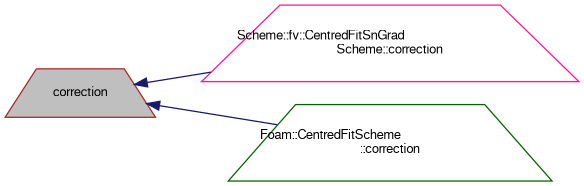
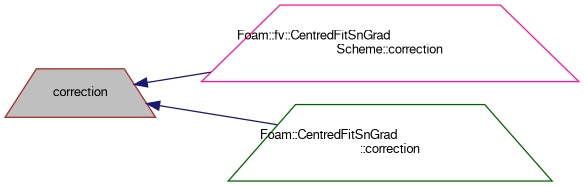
(390, 43) -> (390, 43)
(390, 143) -> (390, 143)
